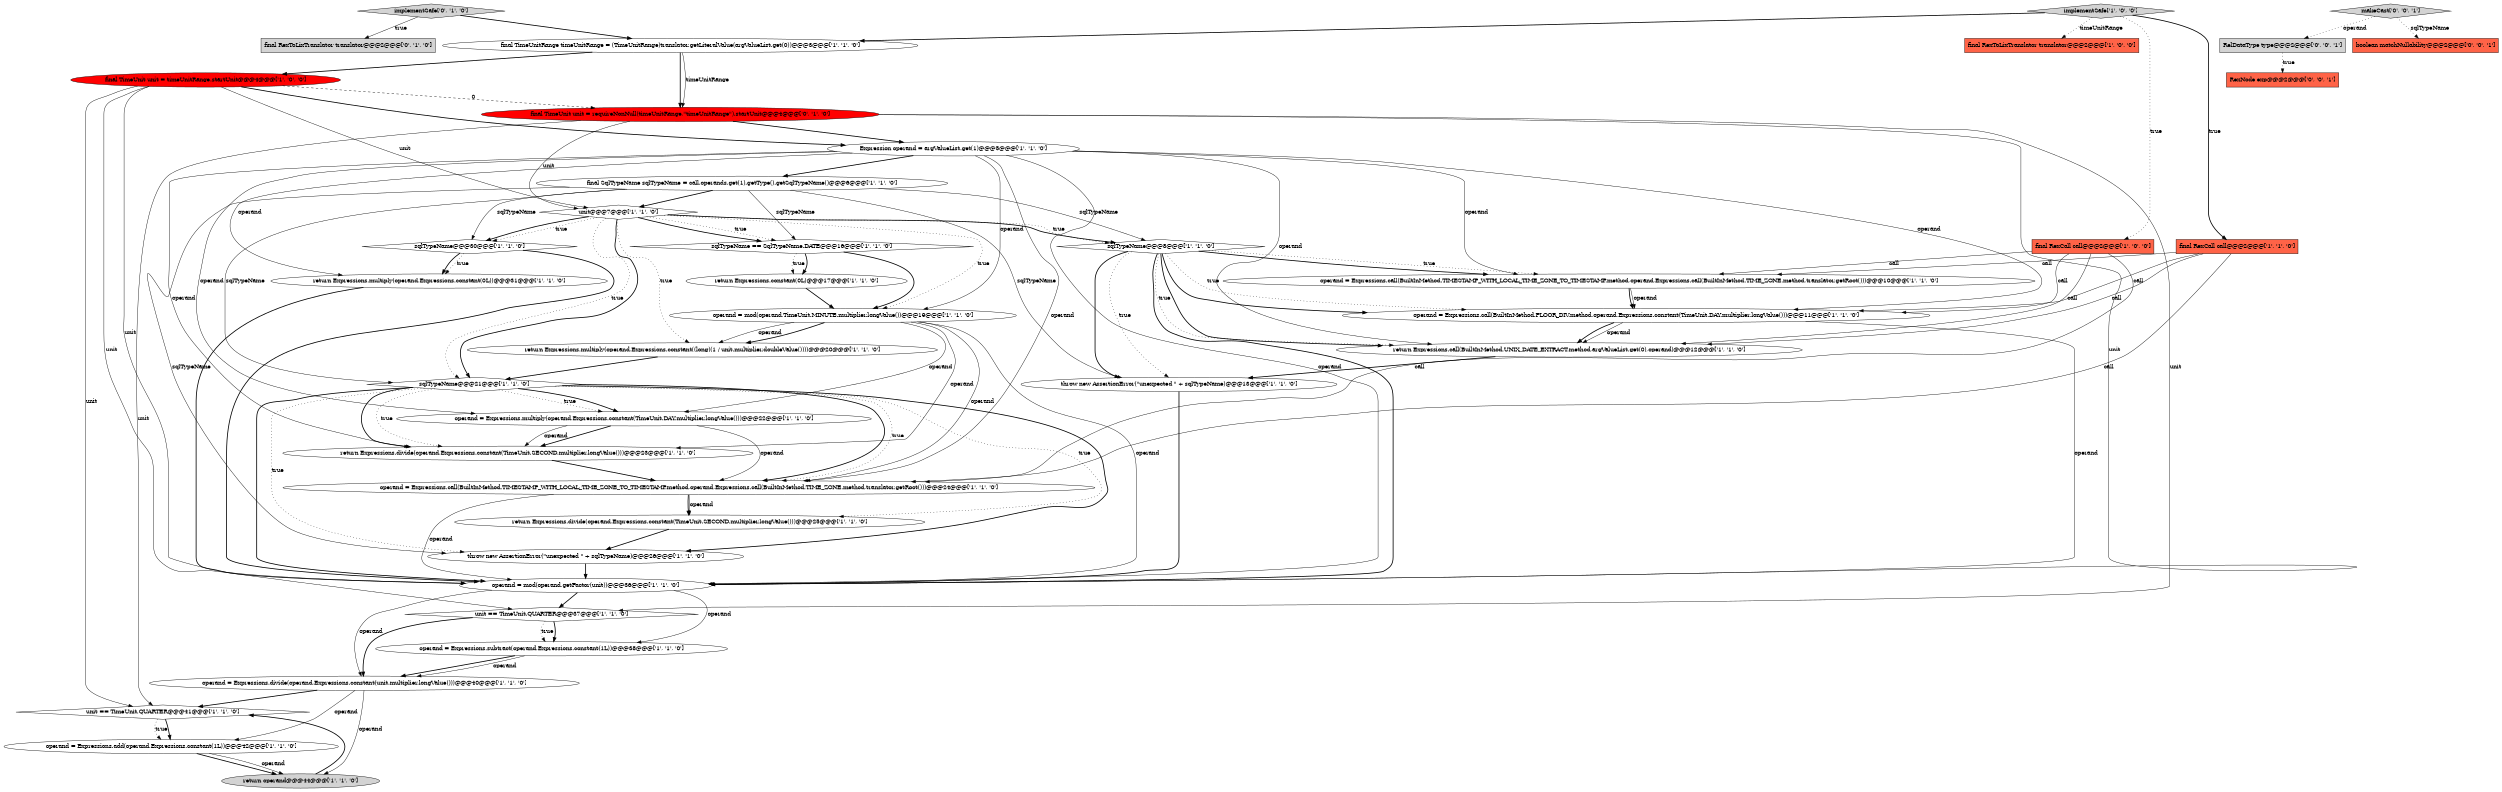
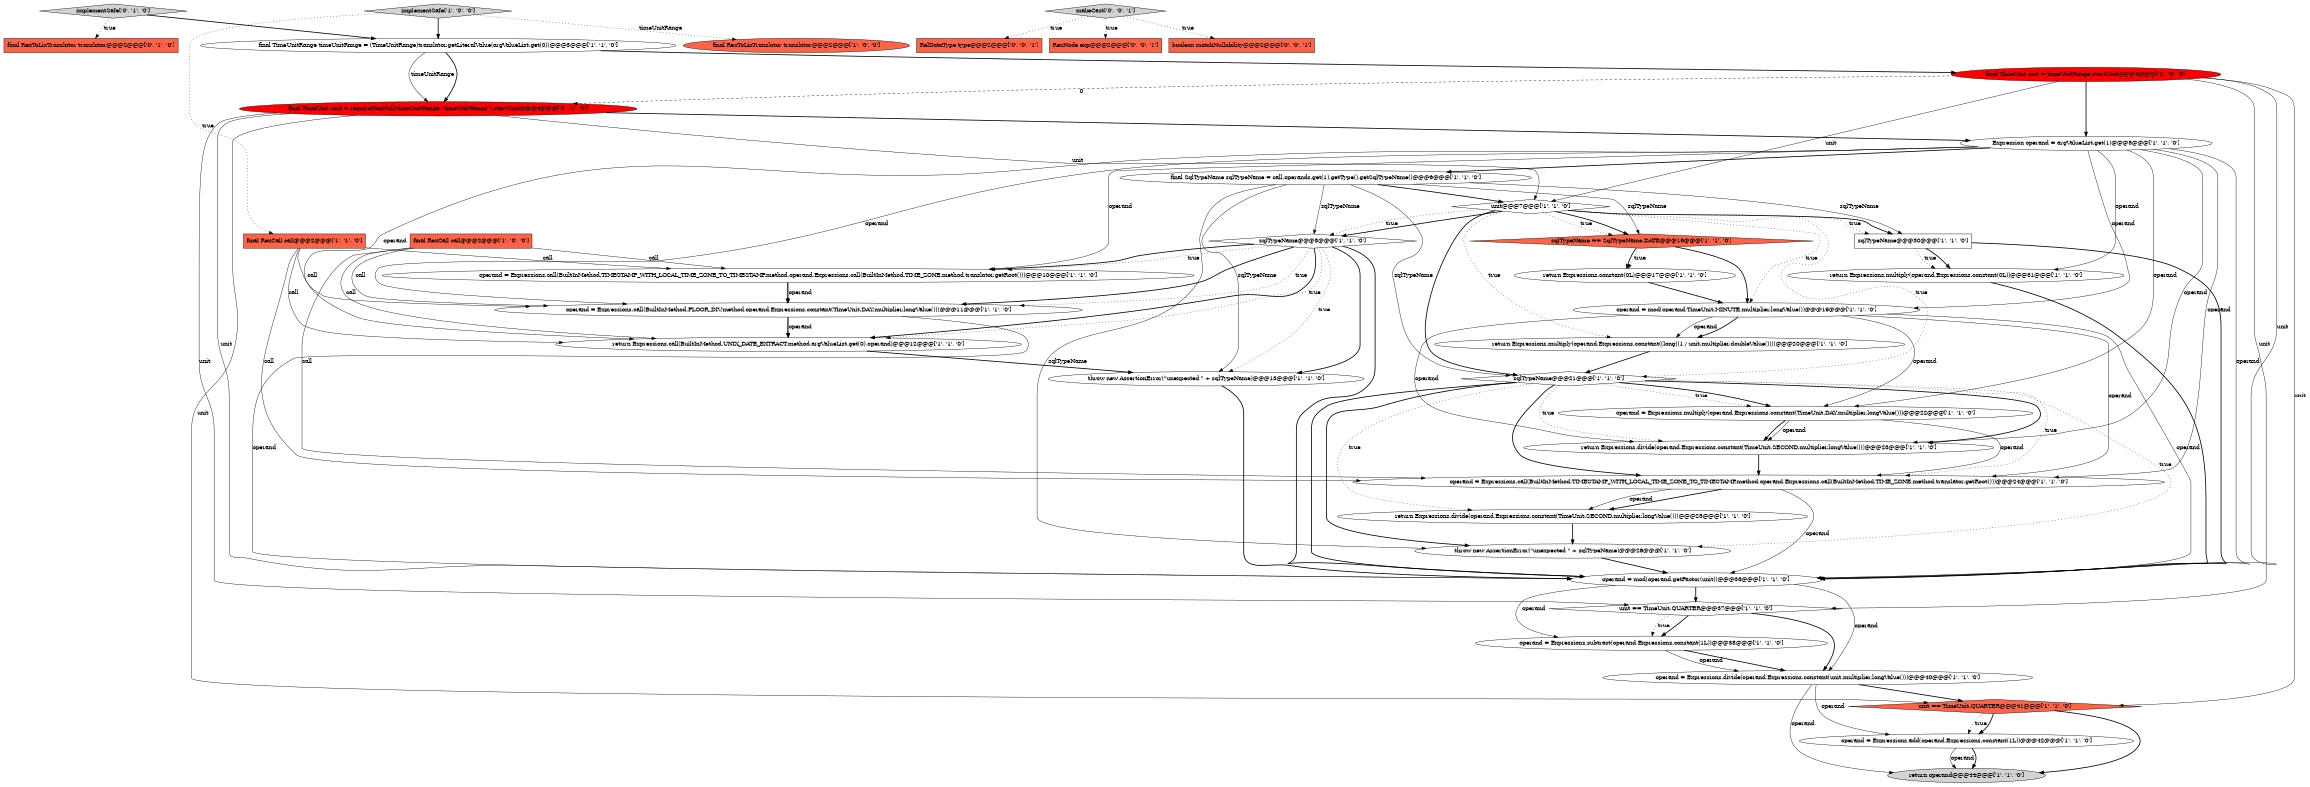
(393, 27) -> (103, 26)
(2355, 28) -> (1056, 28)
(2430, 28) -> (1188, 28)
(348, 46) -> (91, 46)
(2052, 46) -> (796, 46)
(2283, 46) -> (979, 46)
(2283, 61) -> (1106, 26)
(2209, 101) -> (189, 59)
(2150, 125) -> none
(470, 247) -> (1913, 241)
(802, 247) -> (1642, 241)
(163, 712) -> (1995, 707)
(323, 728) -> (2138, 746)
